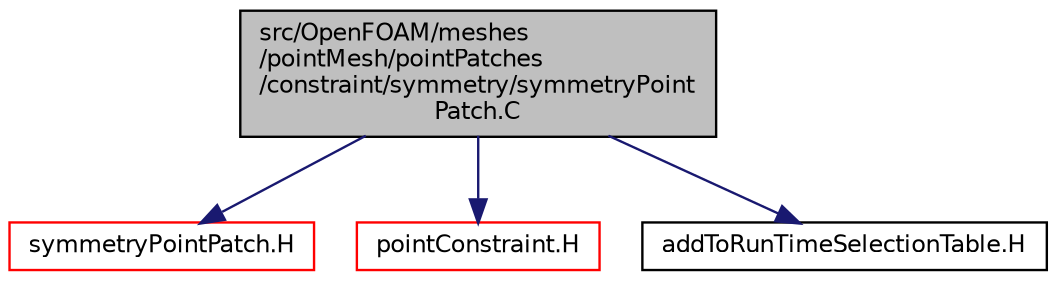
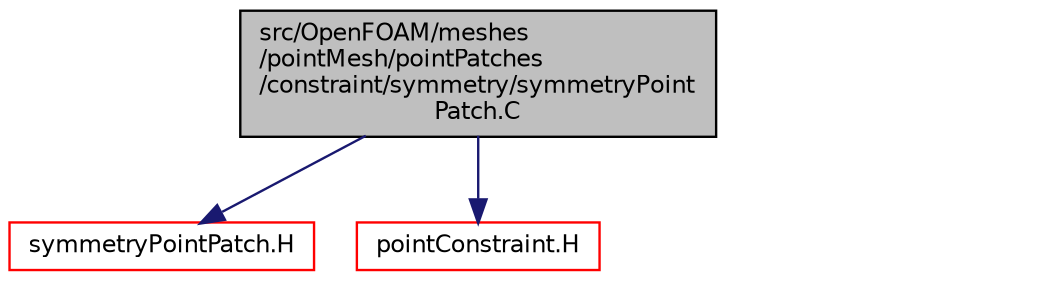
(845, 246) -> none
